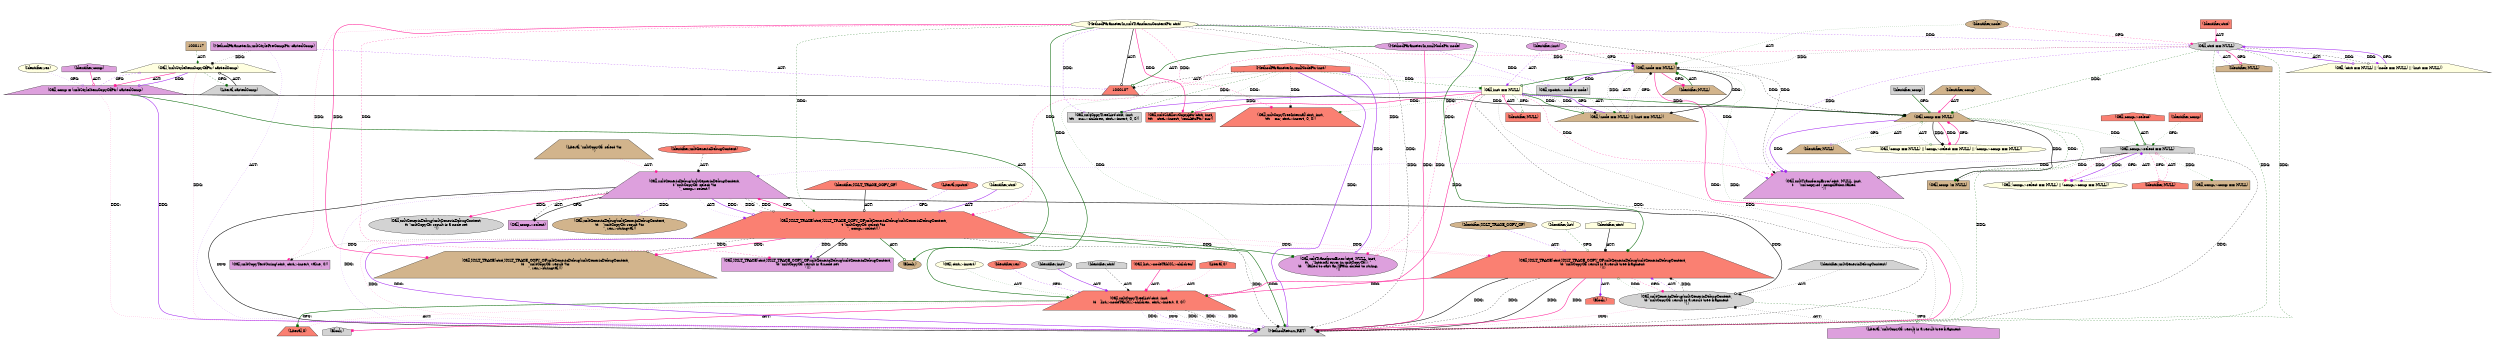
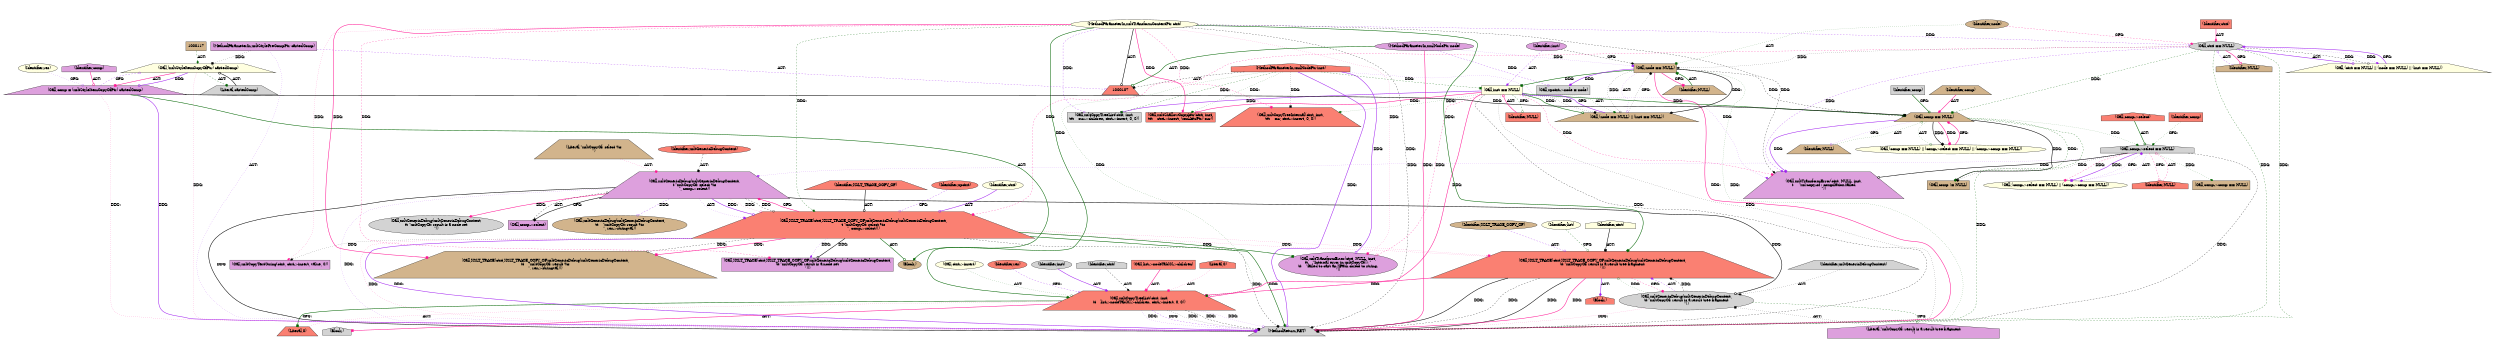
(1578, 76) -> (1578, 76)
(223, 79) -> (223, 79)
(955, 185) -> (955, 185)
